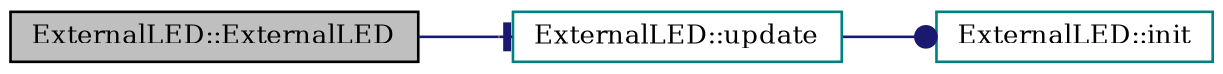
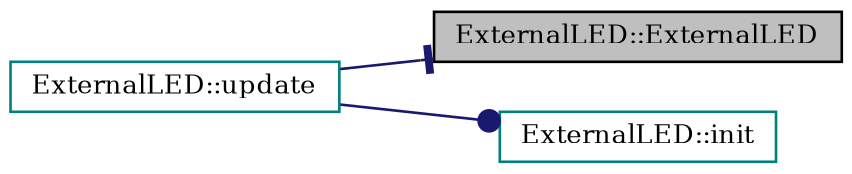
(459, 37) -> (380, 65)
